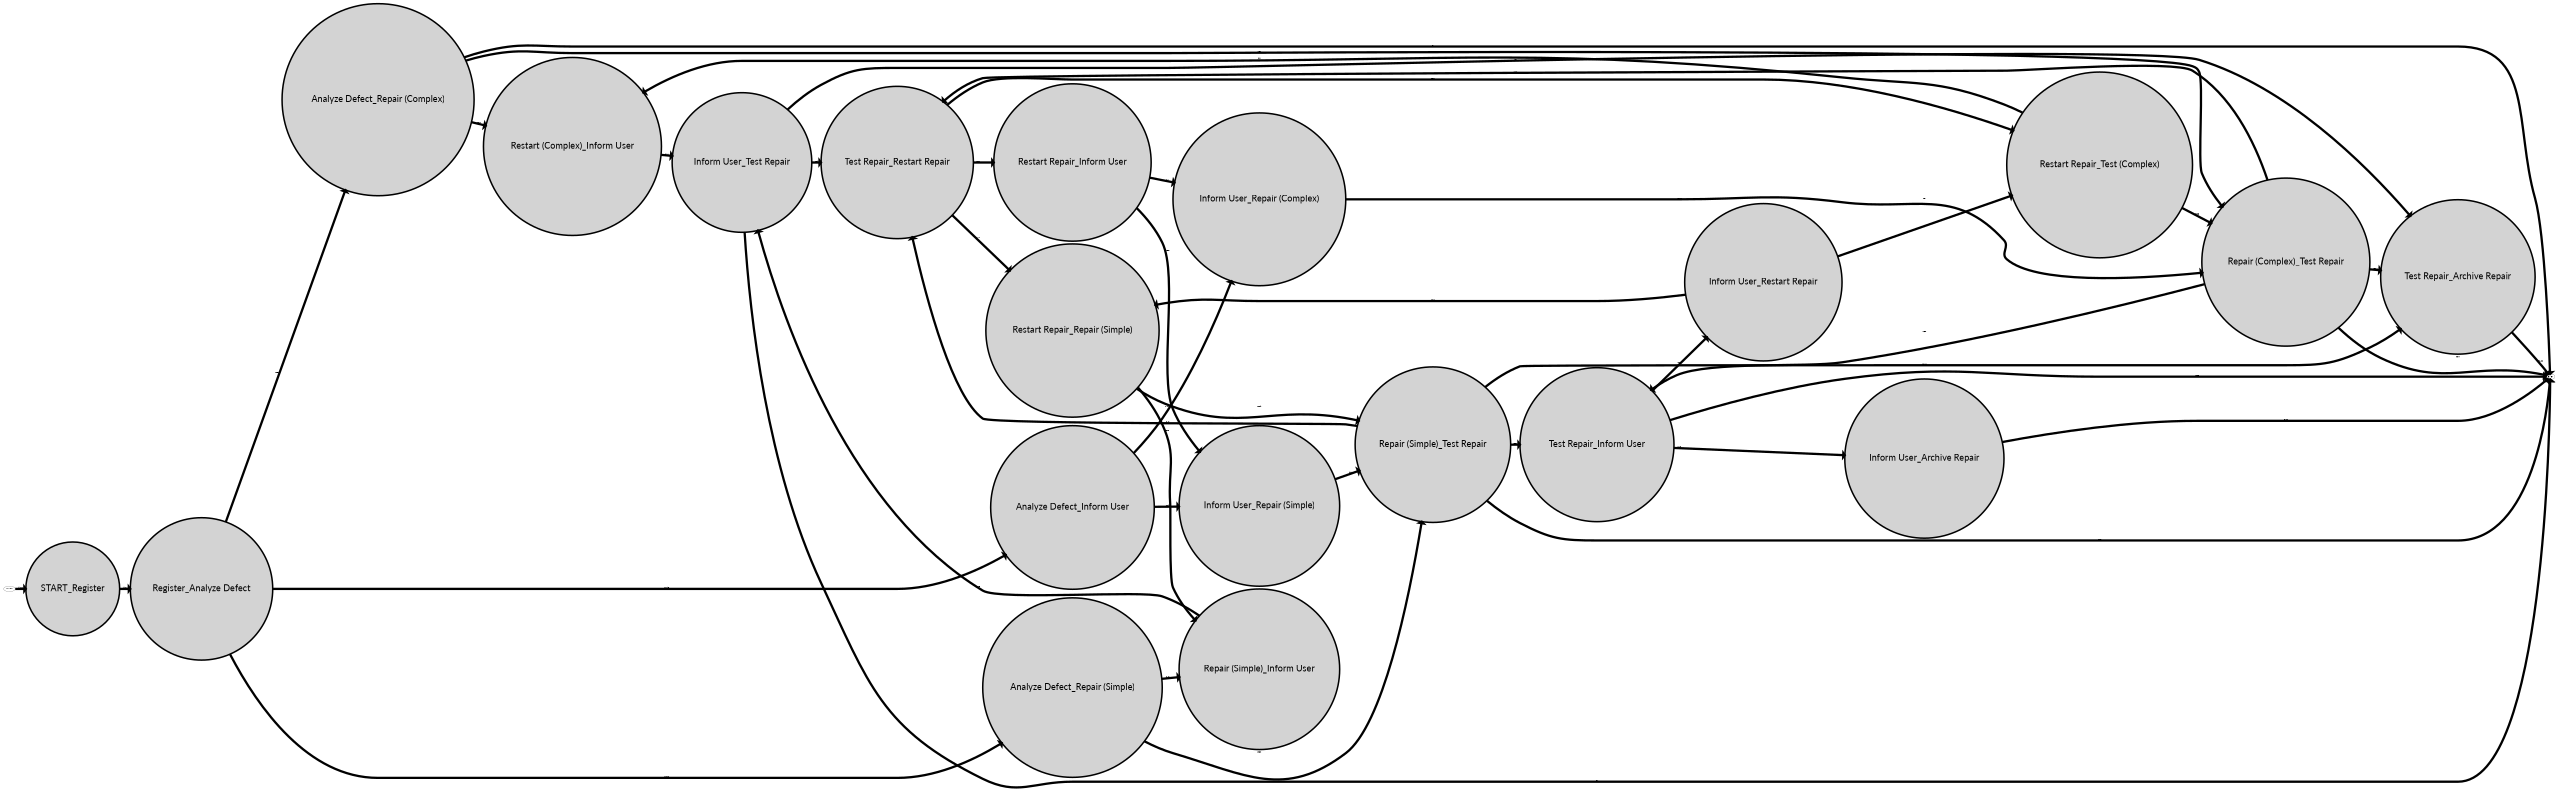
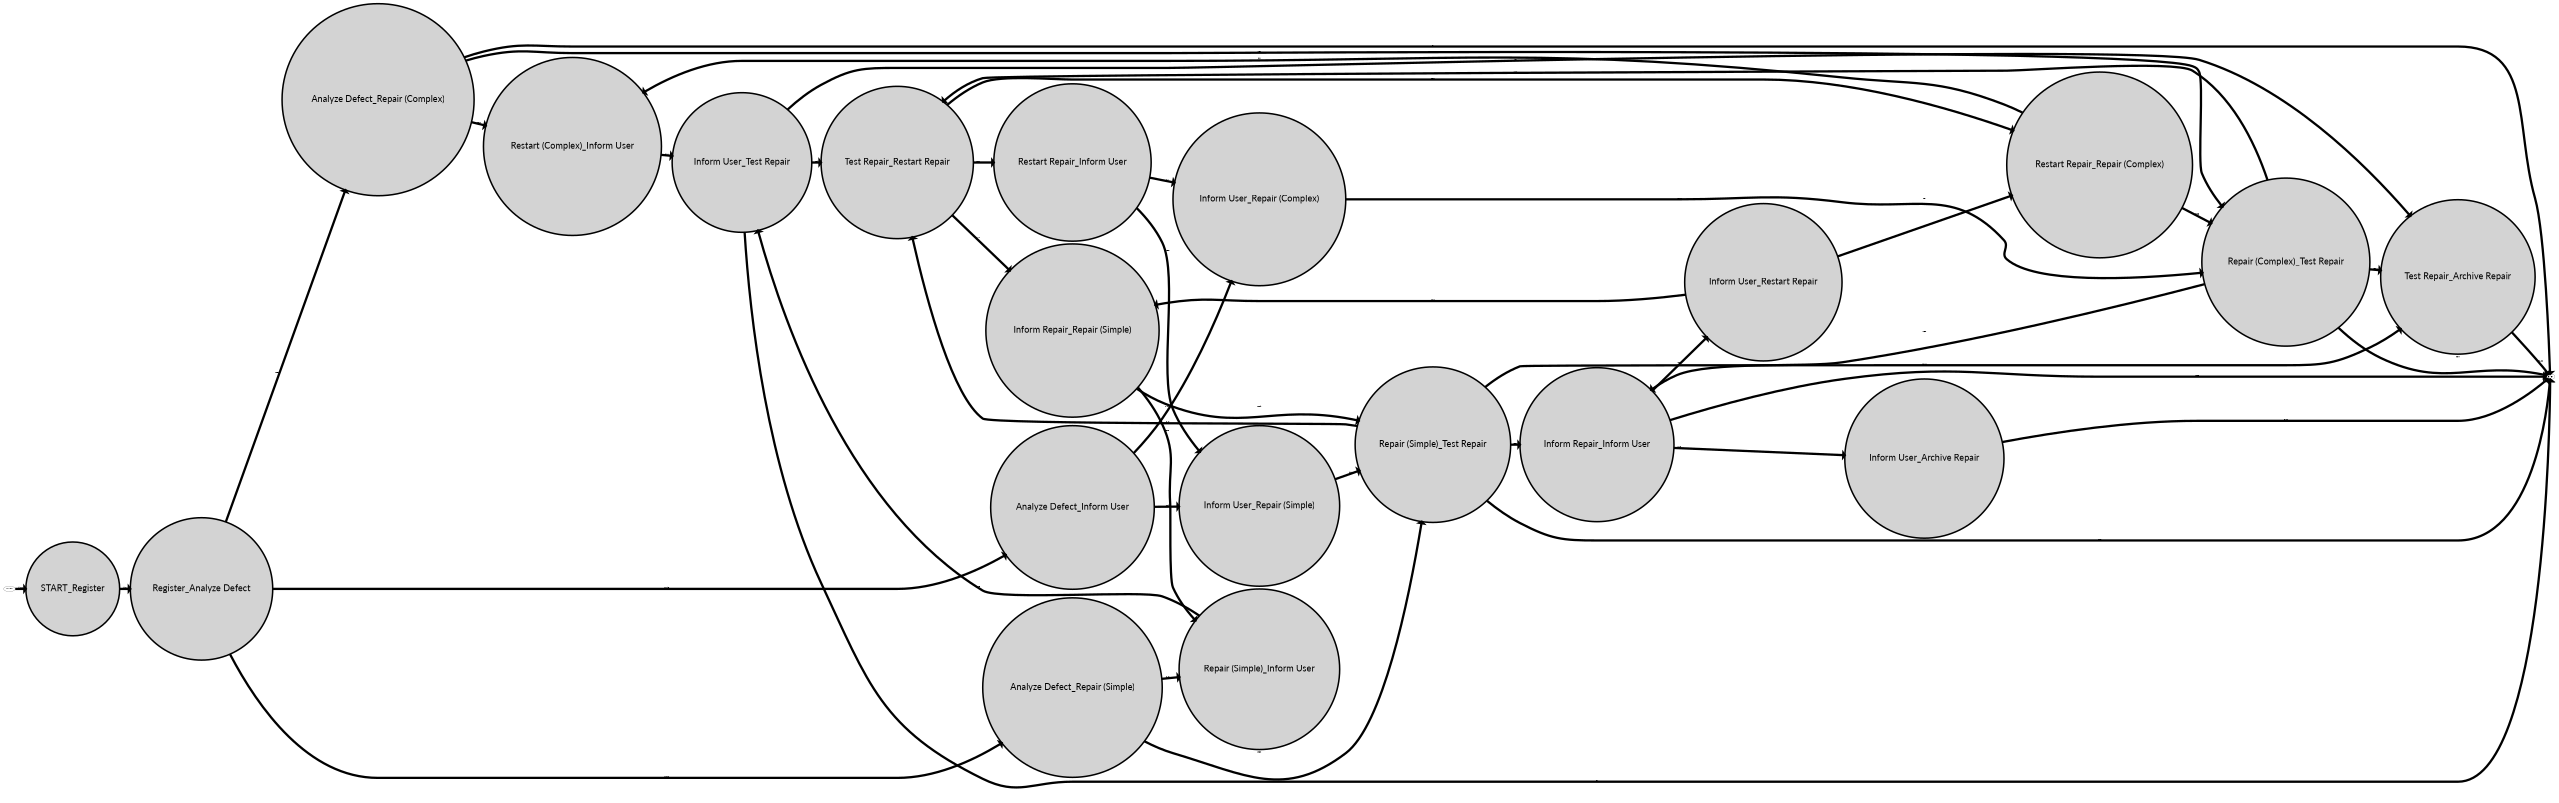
(2100, 165) -> (2100, 165)
(1072, 331) -> (1072, 331)
(1597, 445) -> (1597, 445)
